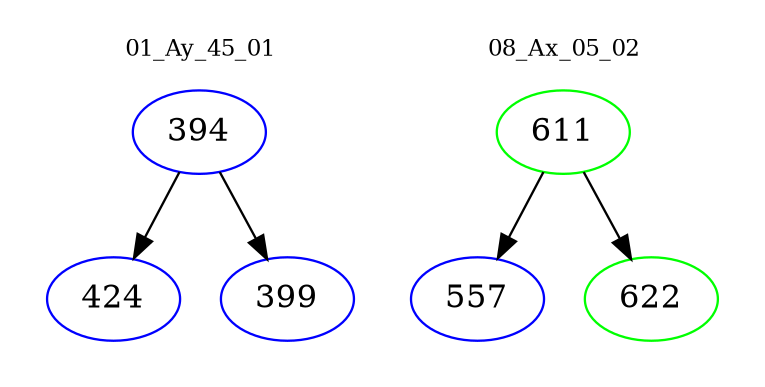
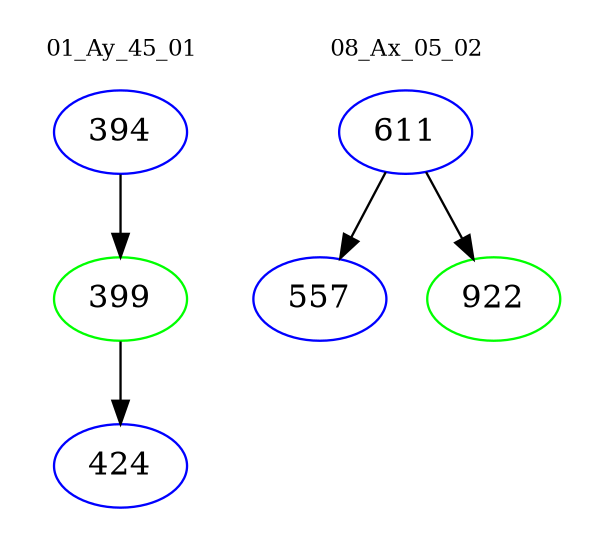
(563, 132) -> (406, 132)
(162, 205) -> (121, 371)
(287, 299) -> (121, 299)
(651, 299) -> (494, 299)
